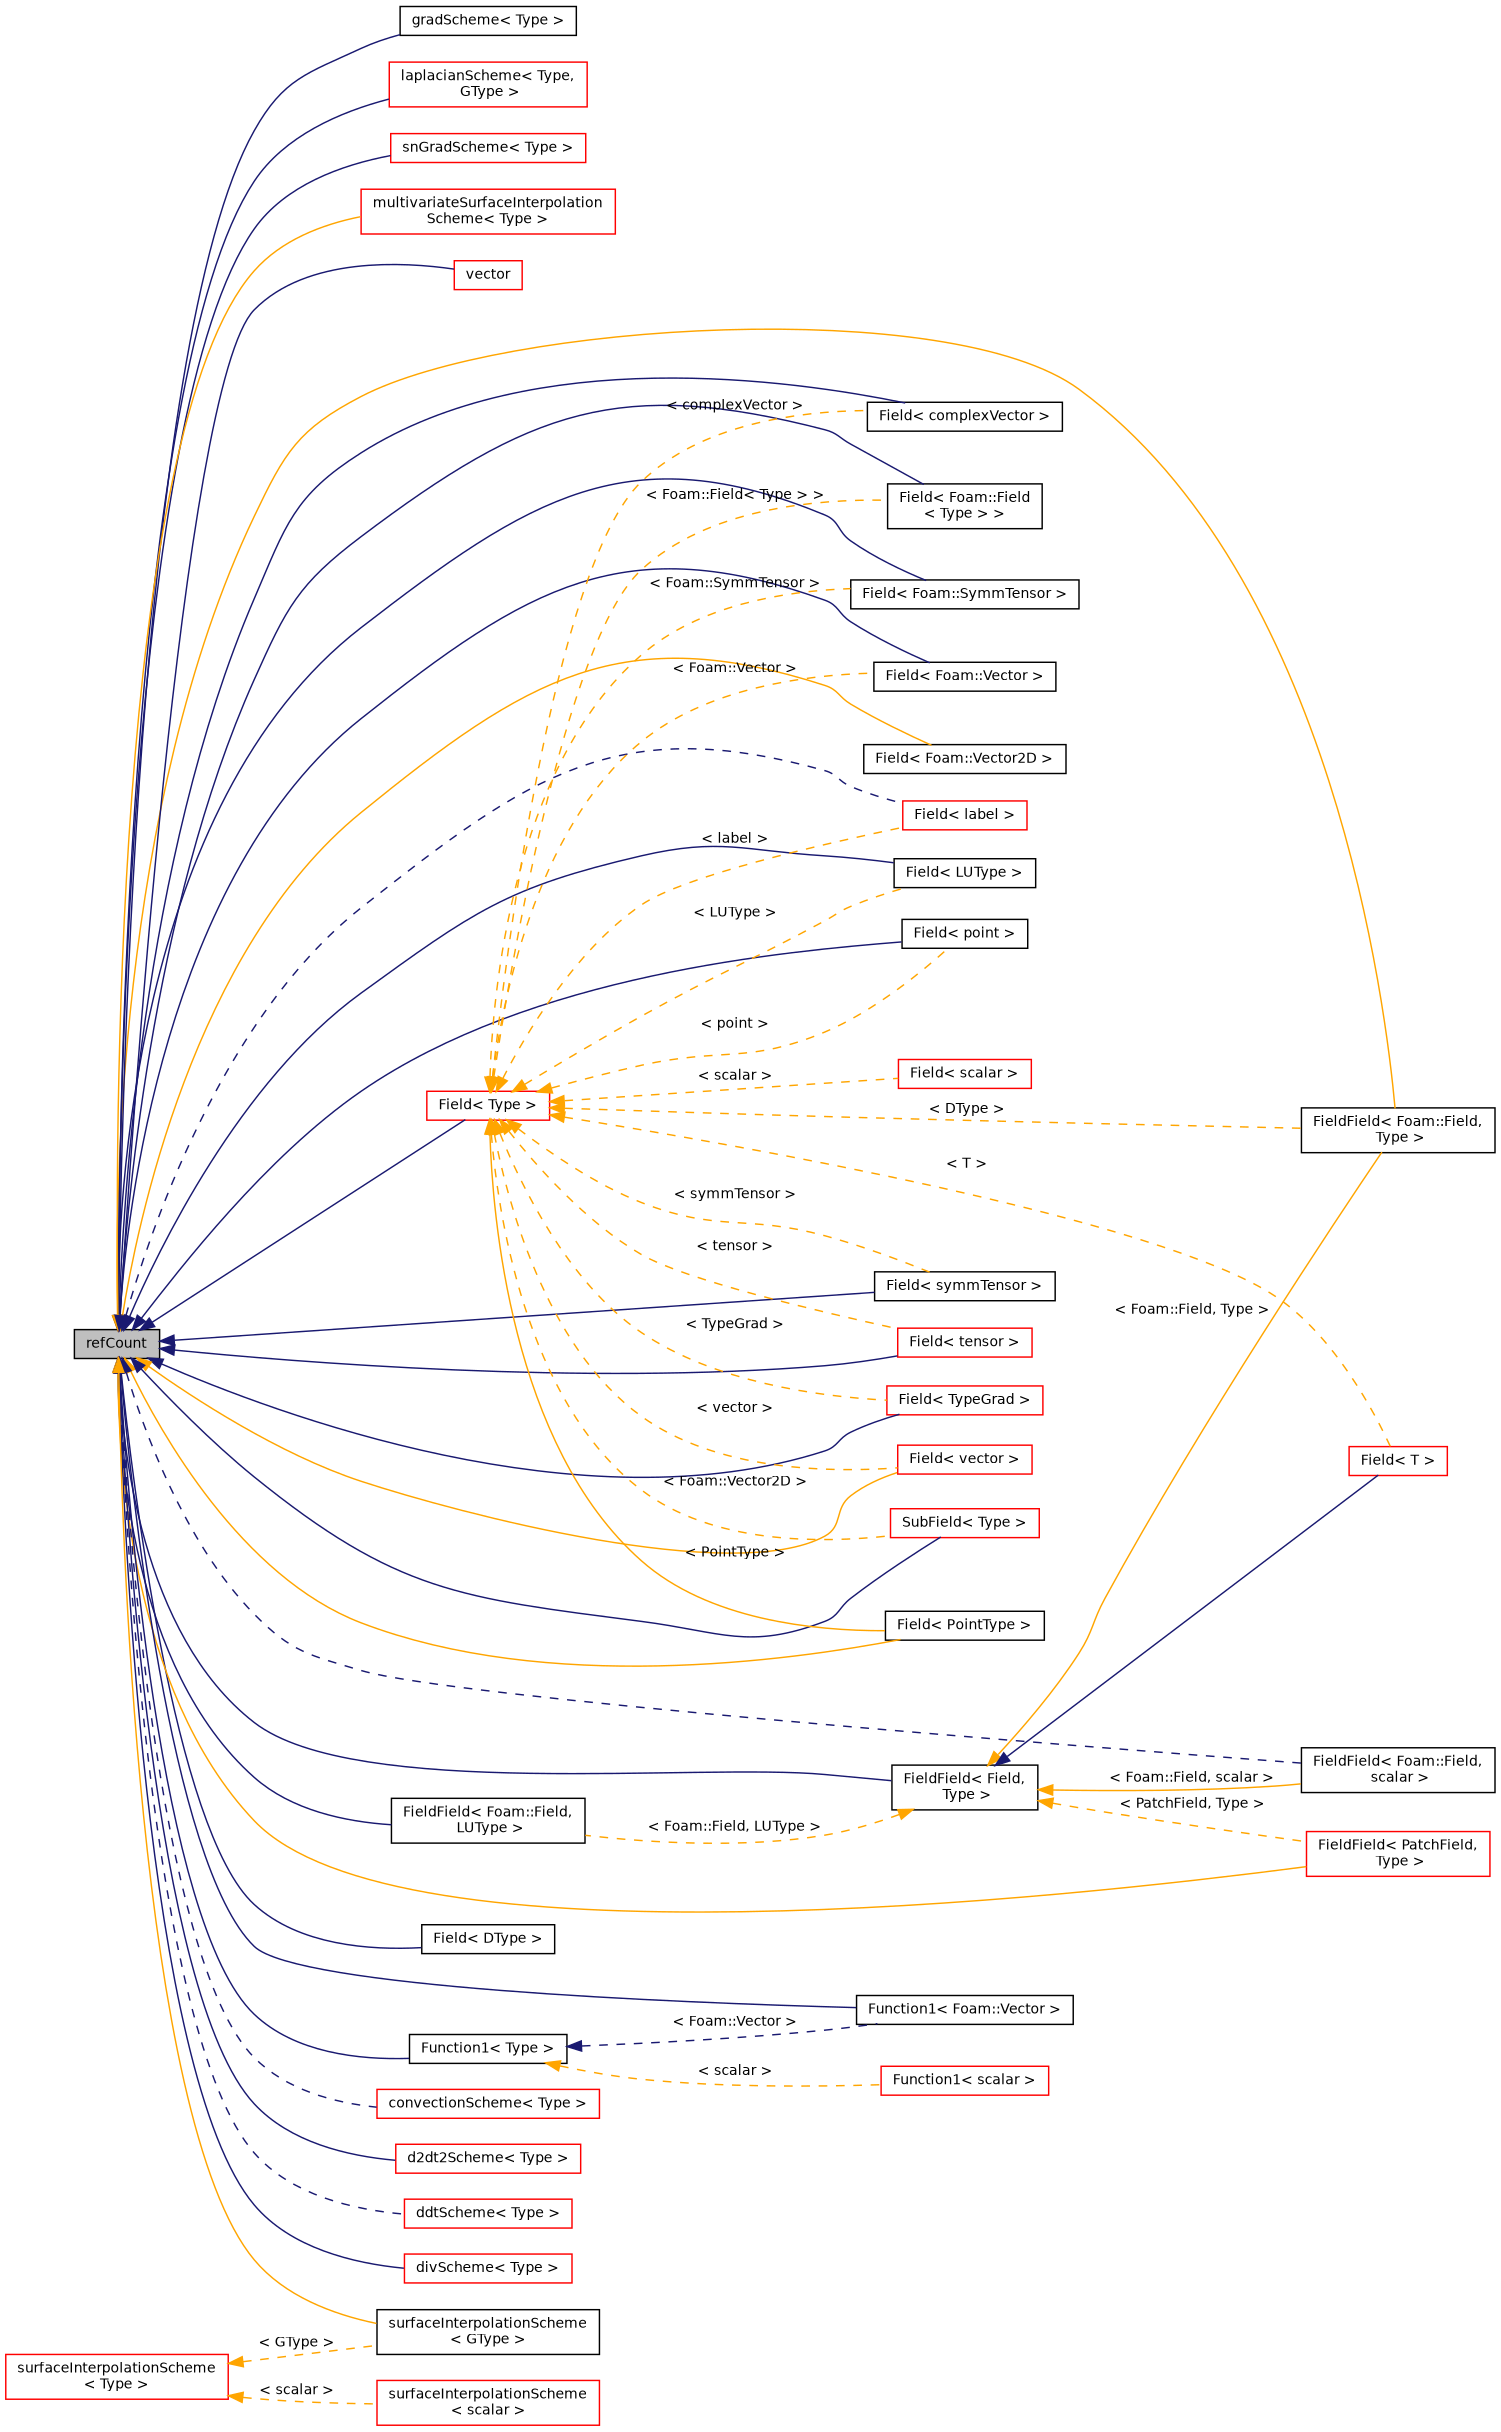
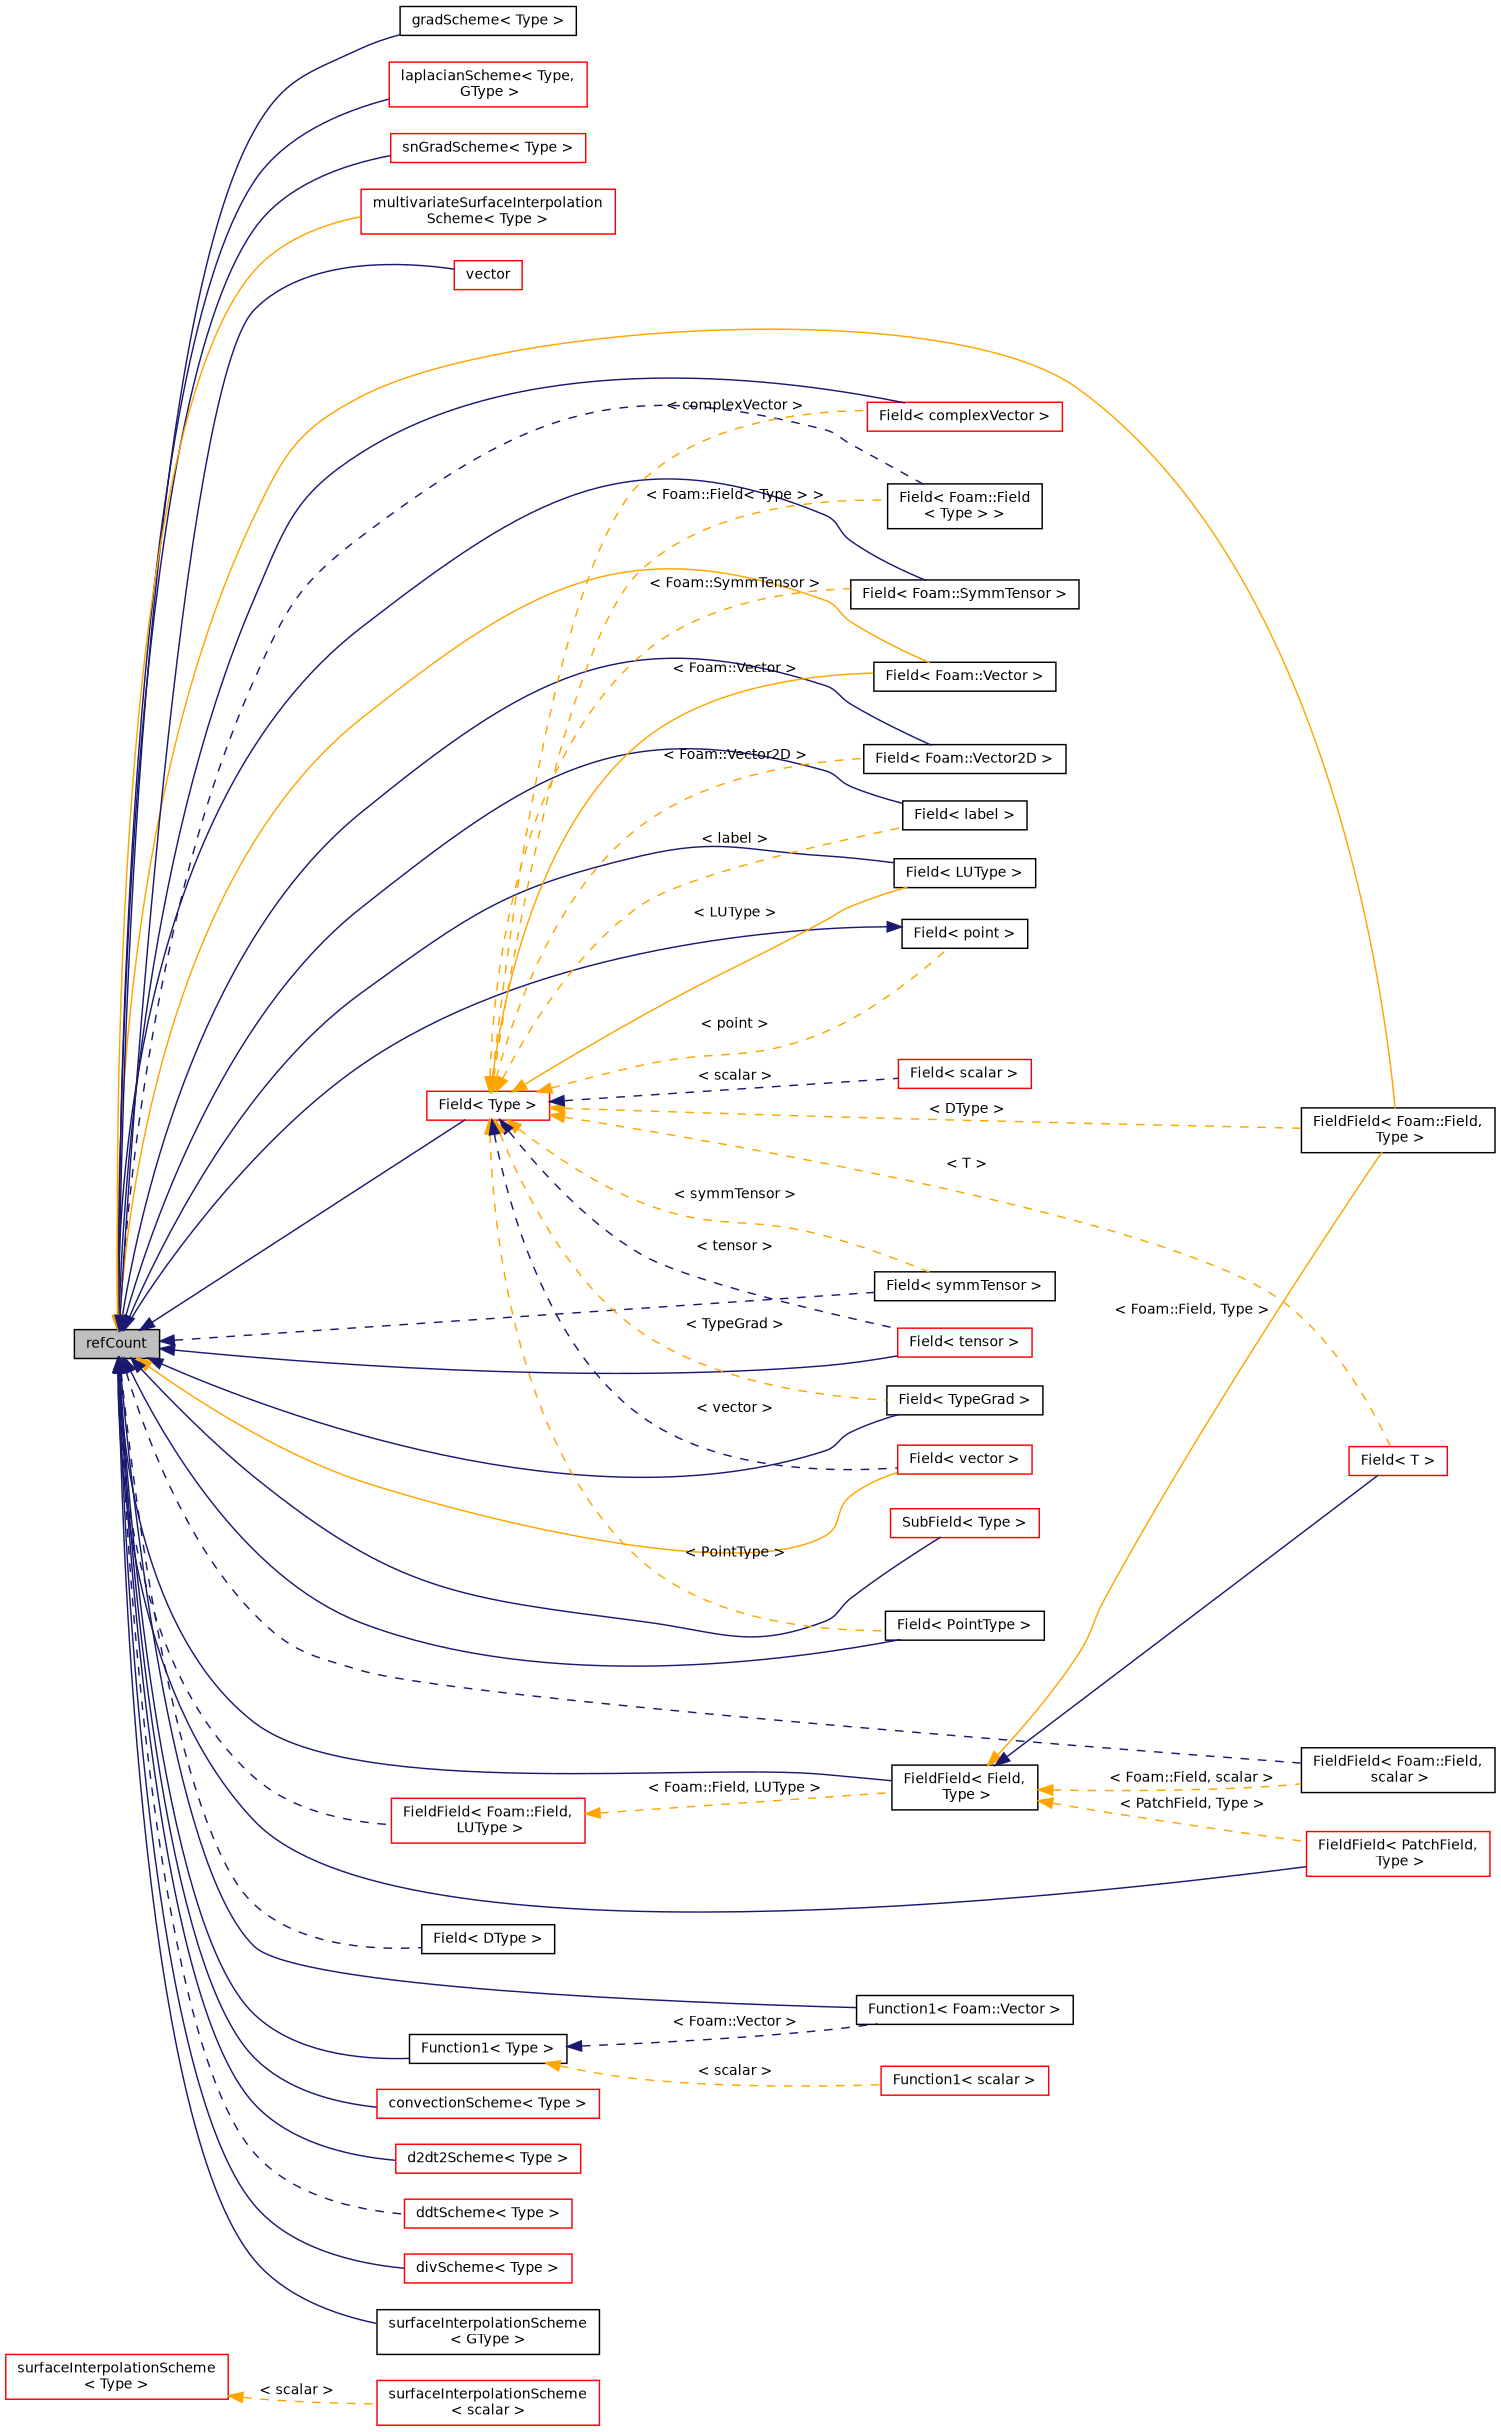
(965, 417) -> (965, 417)
(285, 616) -> (285, 616)
(351, 728) -> (351, 728)
(597, 789) -> (597, 789)
(387, 792) -> (387, 792)
(965, 815) -> (965, 815)
(408, 872) -> (408, 872)
(713, 978) -> (713, 978)
(471, 1033) -> (445, 1018)
(731, 1090) -> (731, 1090)
(681, 1271) -> (681, 1271)
(542, 1315) -> (524, 1316)
(619, 1397) -> (619, 1397)
(965, 1400) -> (965, 1400)
(593, 1441) -> (619, 846)
(587, 1496) -> (587, 1496)
(456, 1649) -> (456, 1649)
(173, 1659) -> (173, 1659)
(185, 1751) -> (185, 1751)
(1177, 1790) -> (1177, 1790)
(488, 1821) -> (488, 1821)
(744, 1843) -> (746, 1803)
(534, 1904) -> (534, 1904)
(190, 1913) -> (190, 1913)
(160, 1946) -> (160, 1946)
(310, 2354) -> none
